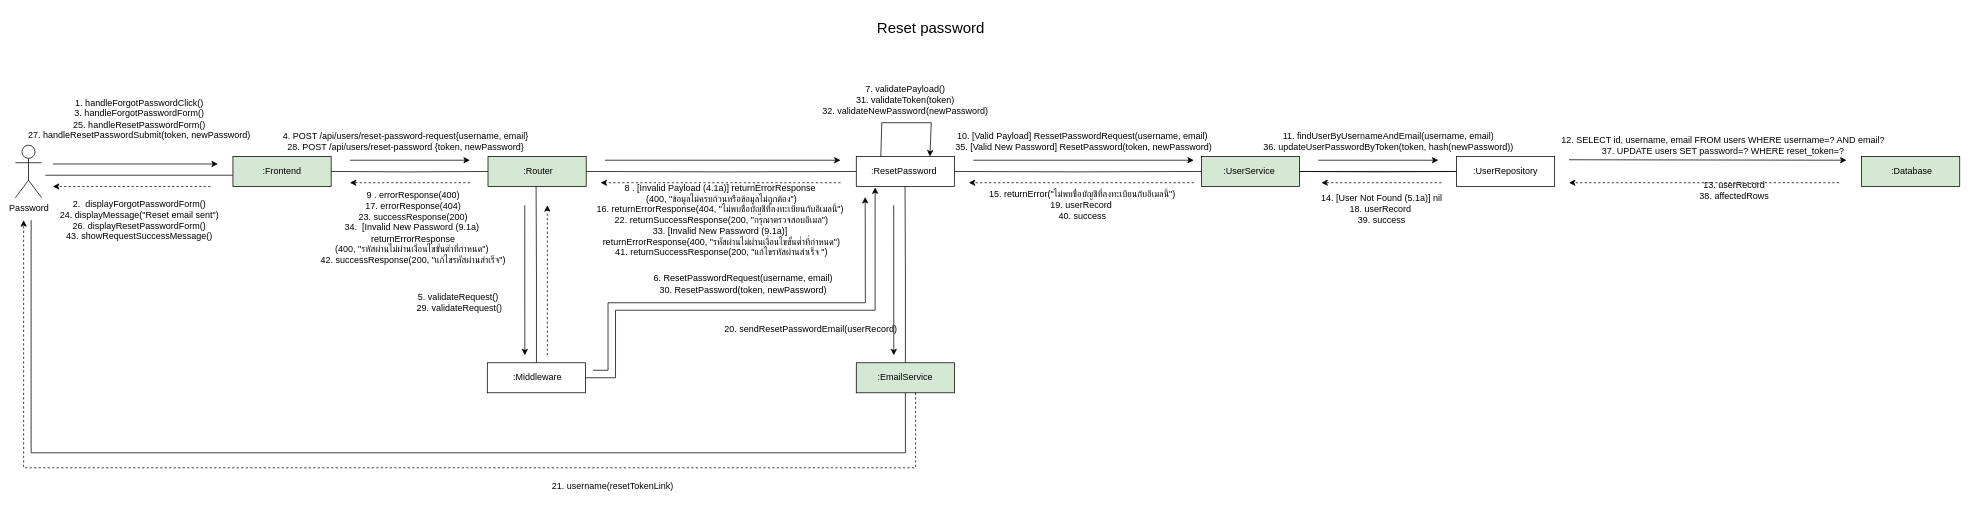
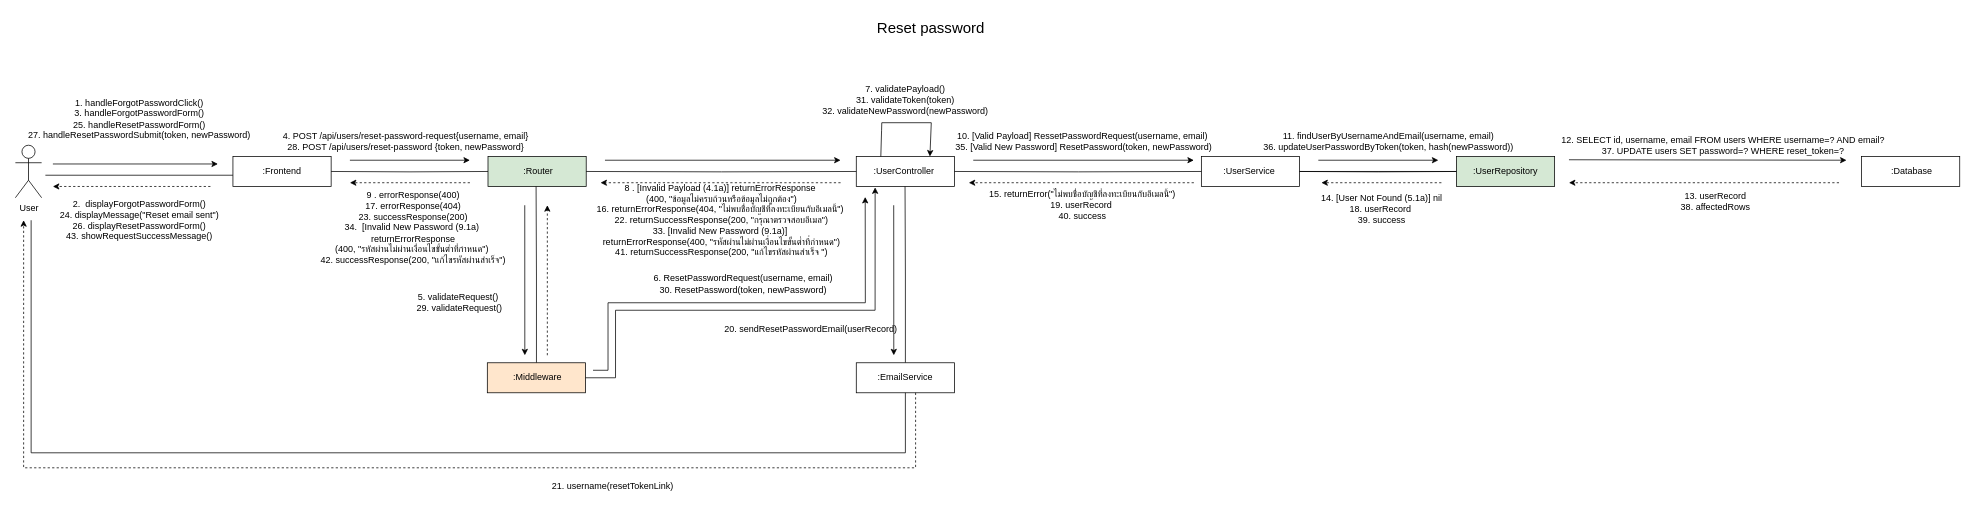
(282, 171) -> (282, 171)
(905, 171) -> (905, 171)
(1250, 171) -> (1250, 171)
(1505, 171) -> (1505, 171)
(1910, 171) -> (1910, 171)
(1734, 190) -> (1715, 201)
(29, 208) -> (29, 208)
(536, 378) -> (536, 378)
(905, 378) -> (905, 378)
